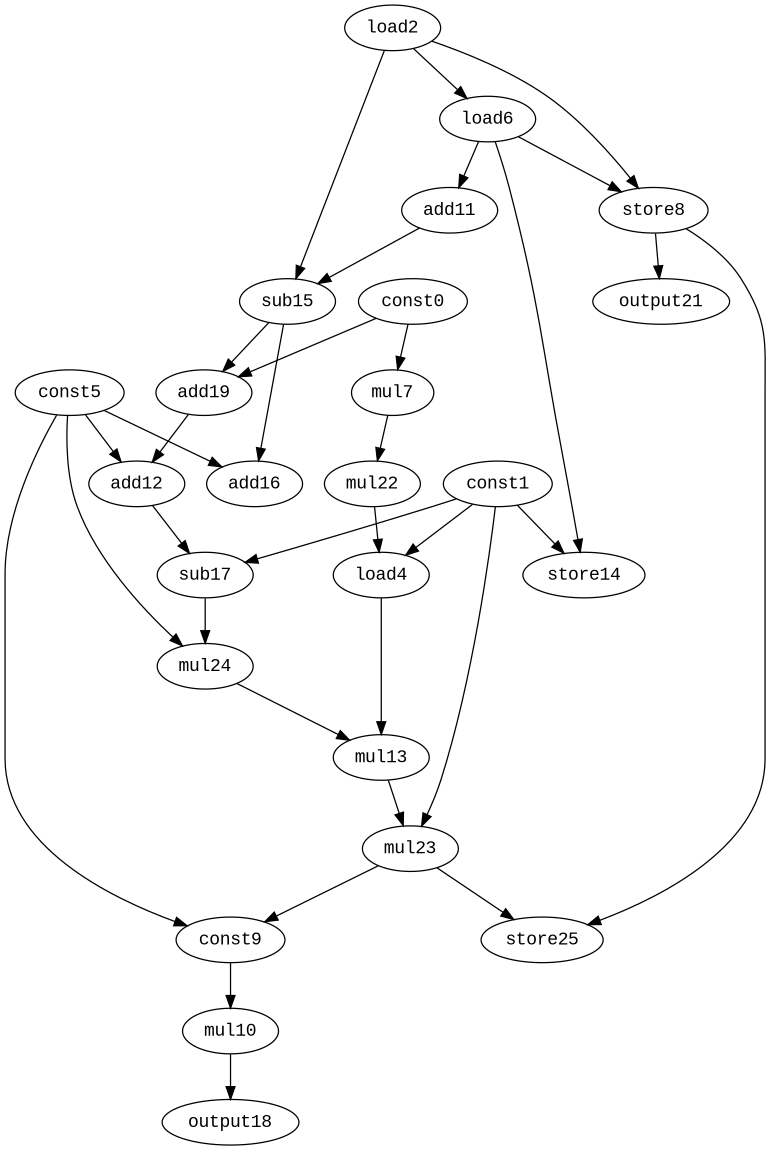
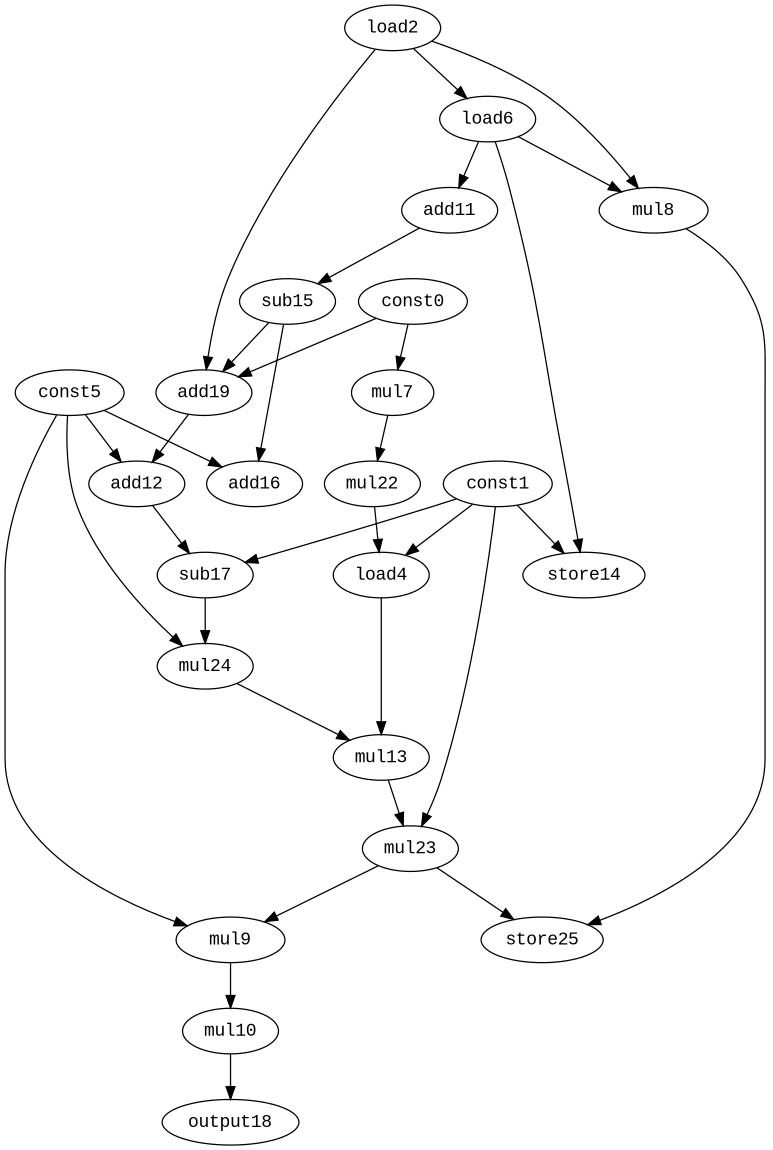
(343, 158) -> (272, 193)
(654, 210) -> (654, 210)
(661, 301) -> none
(231, 940) -> (231, 940)
